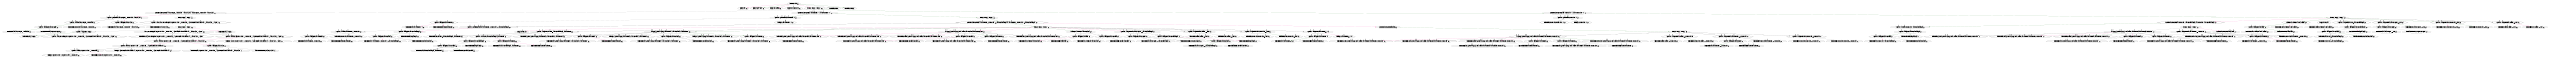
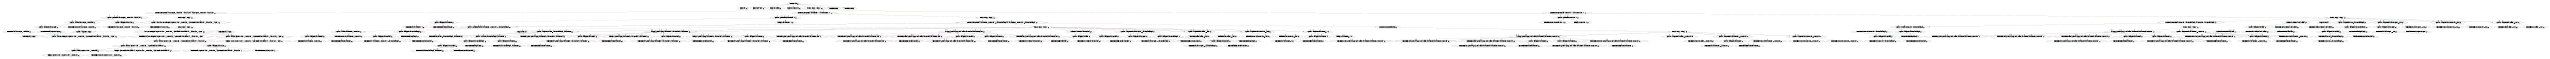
none -> (1872, 32)
(1666, 41) -> none
